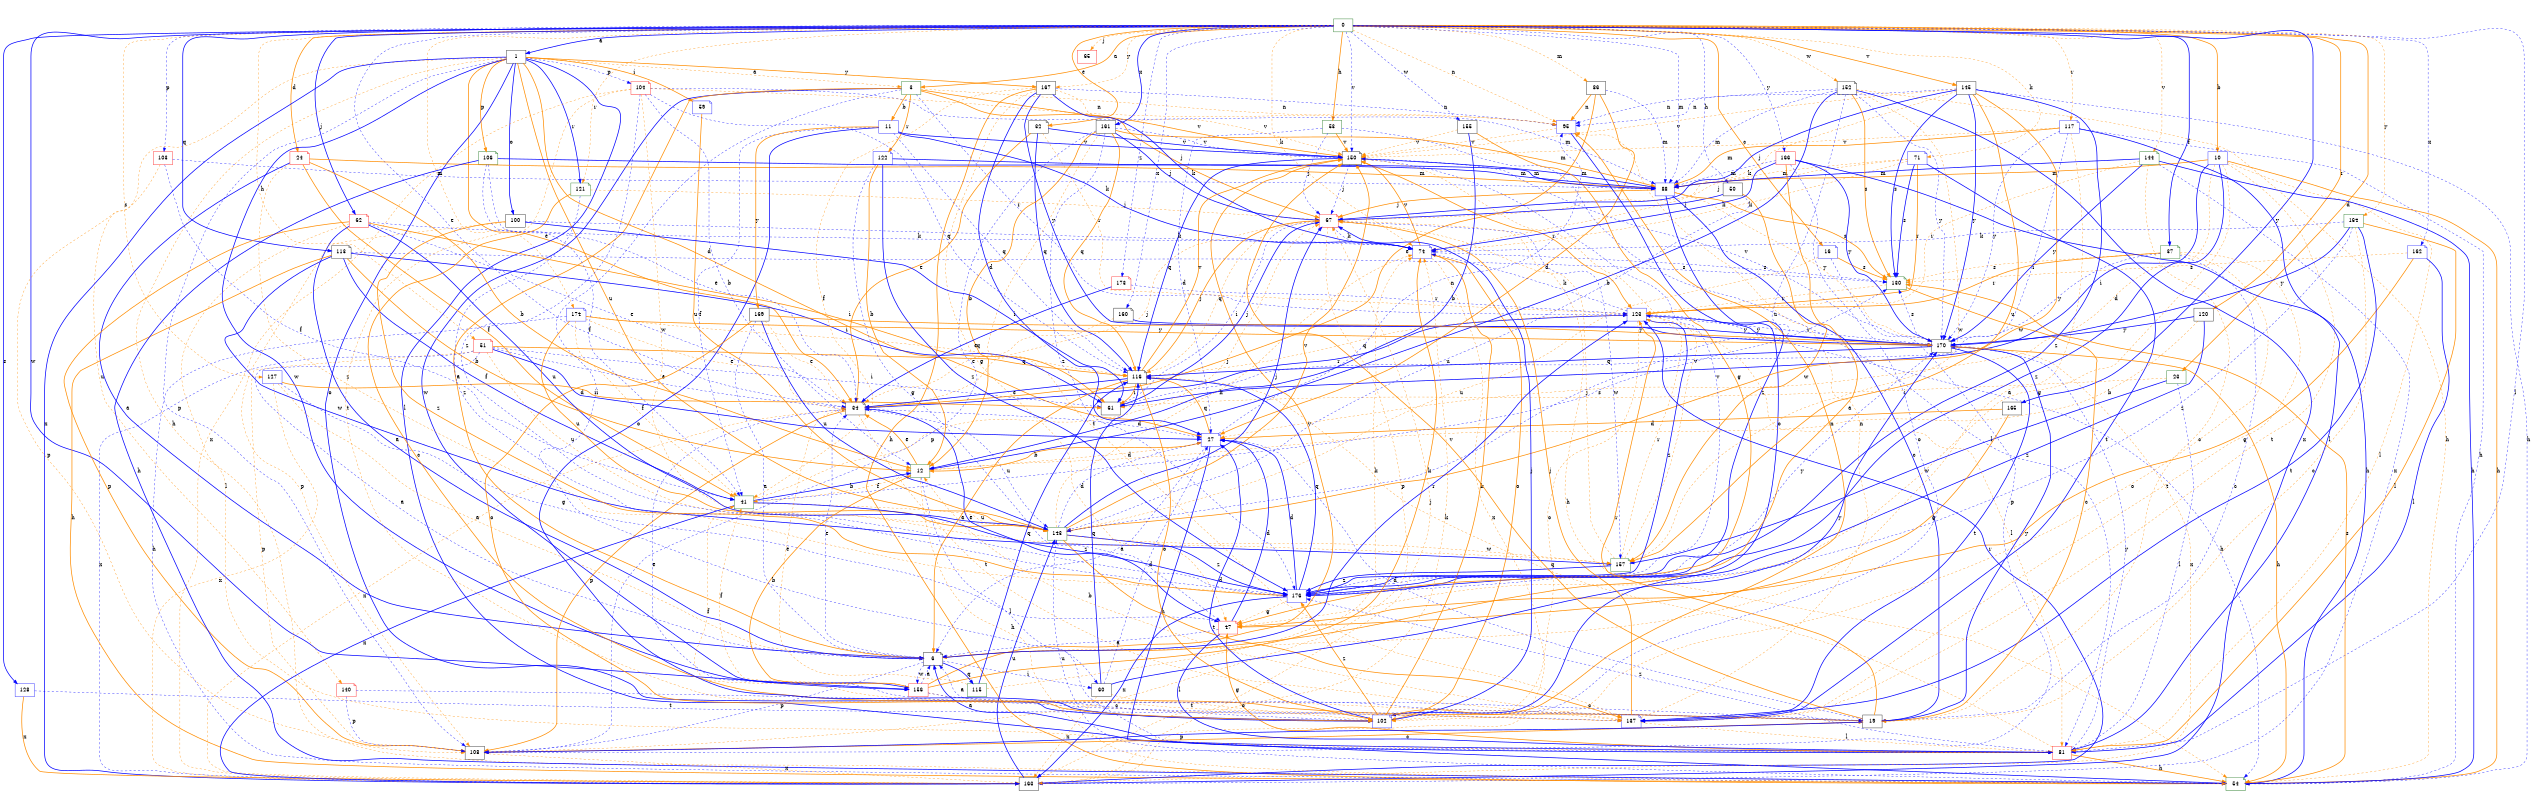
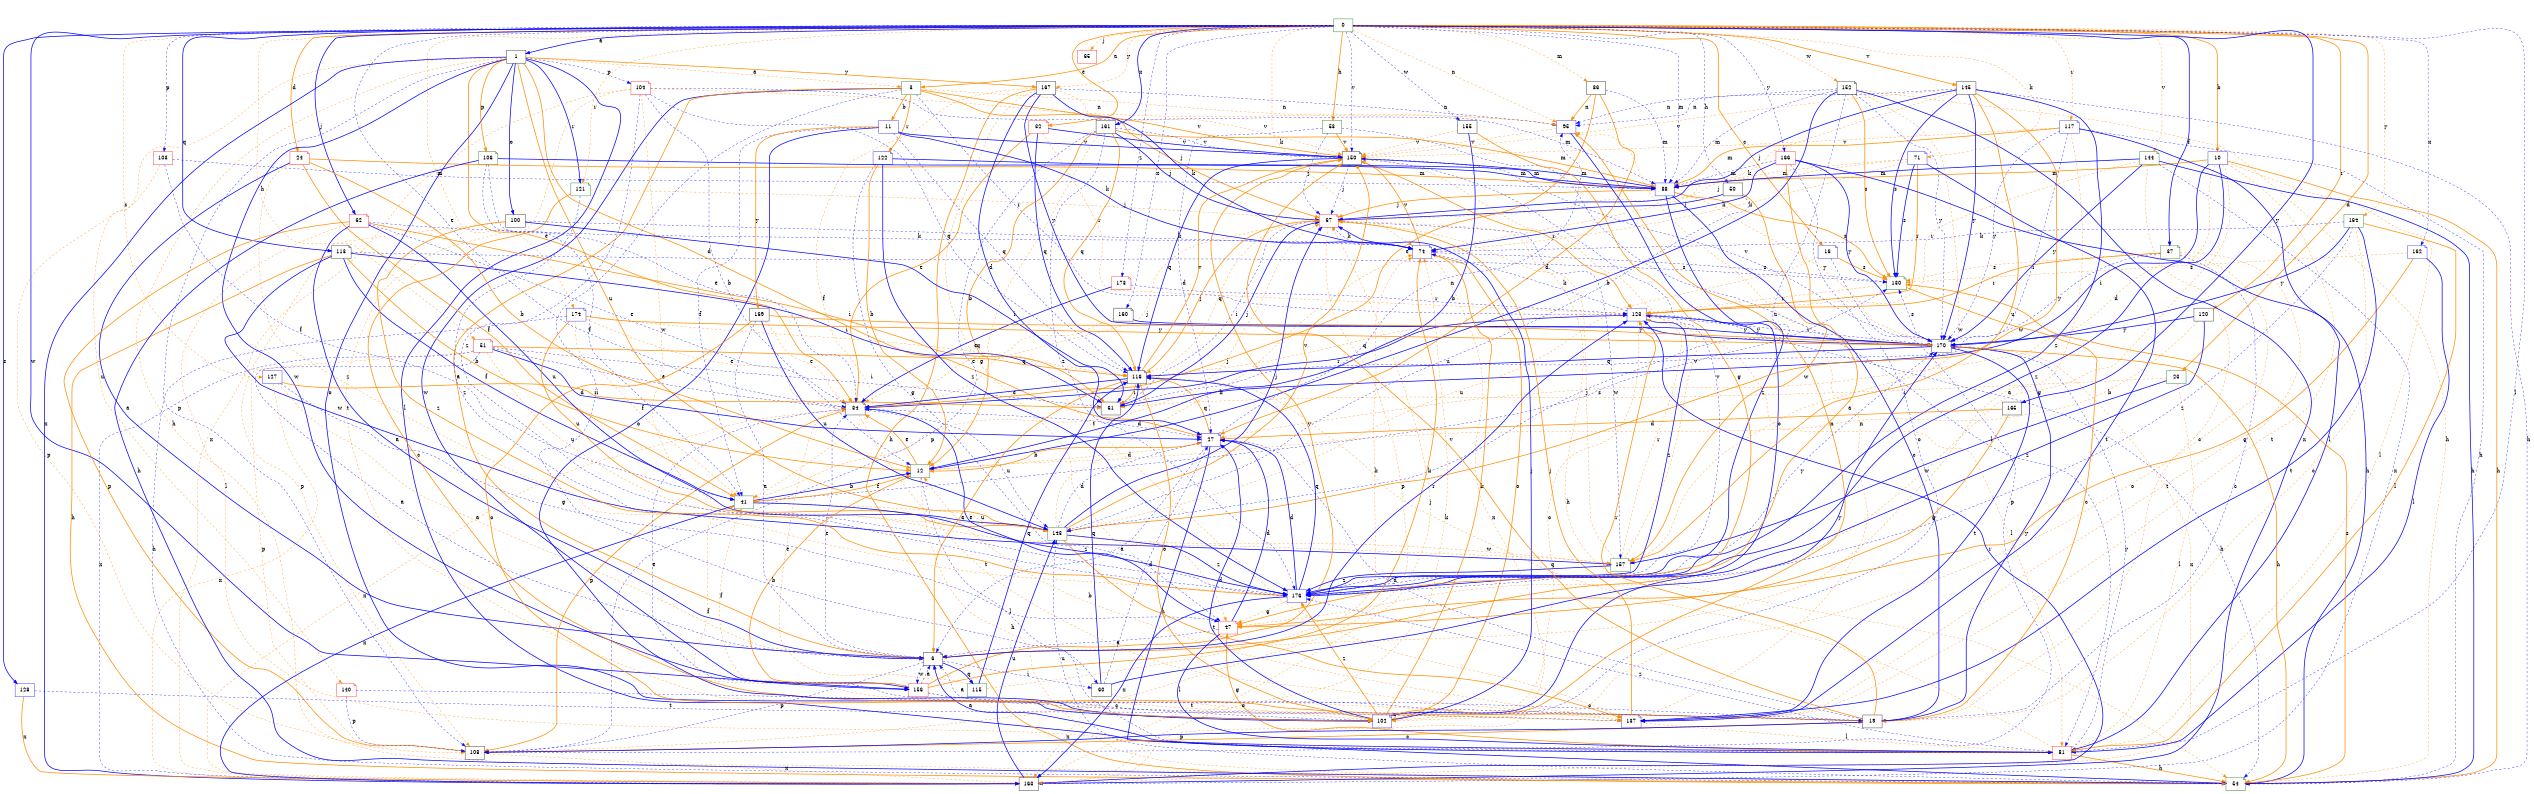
(702, 107) -> none
(1039, 127) -> (1039, 127)
(850, 490) -> (850, 490)
(2173, 583) -> (2173, 583)
